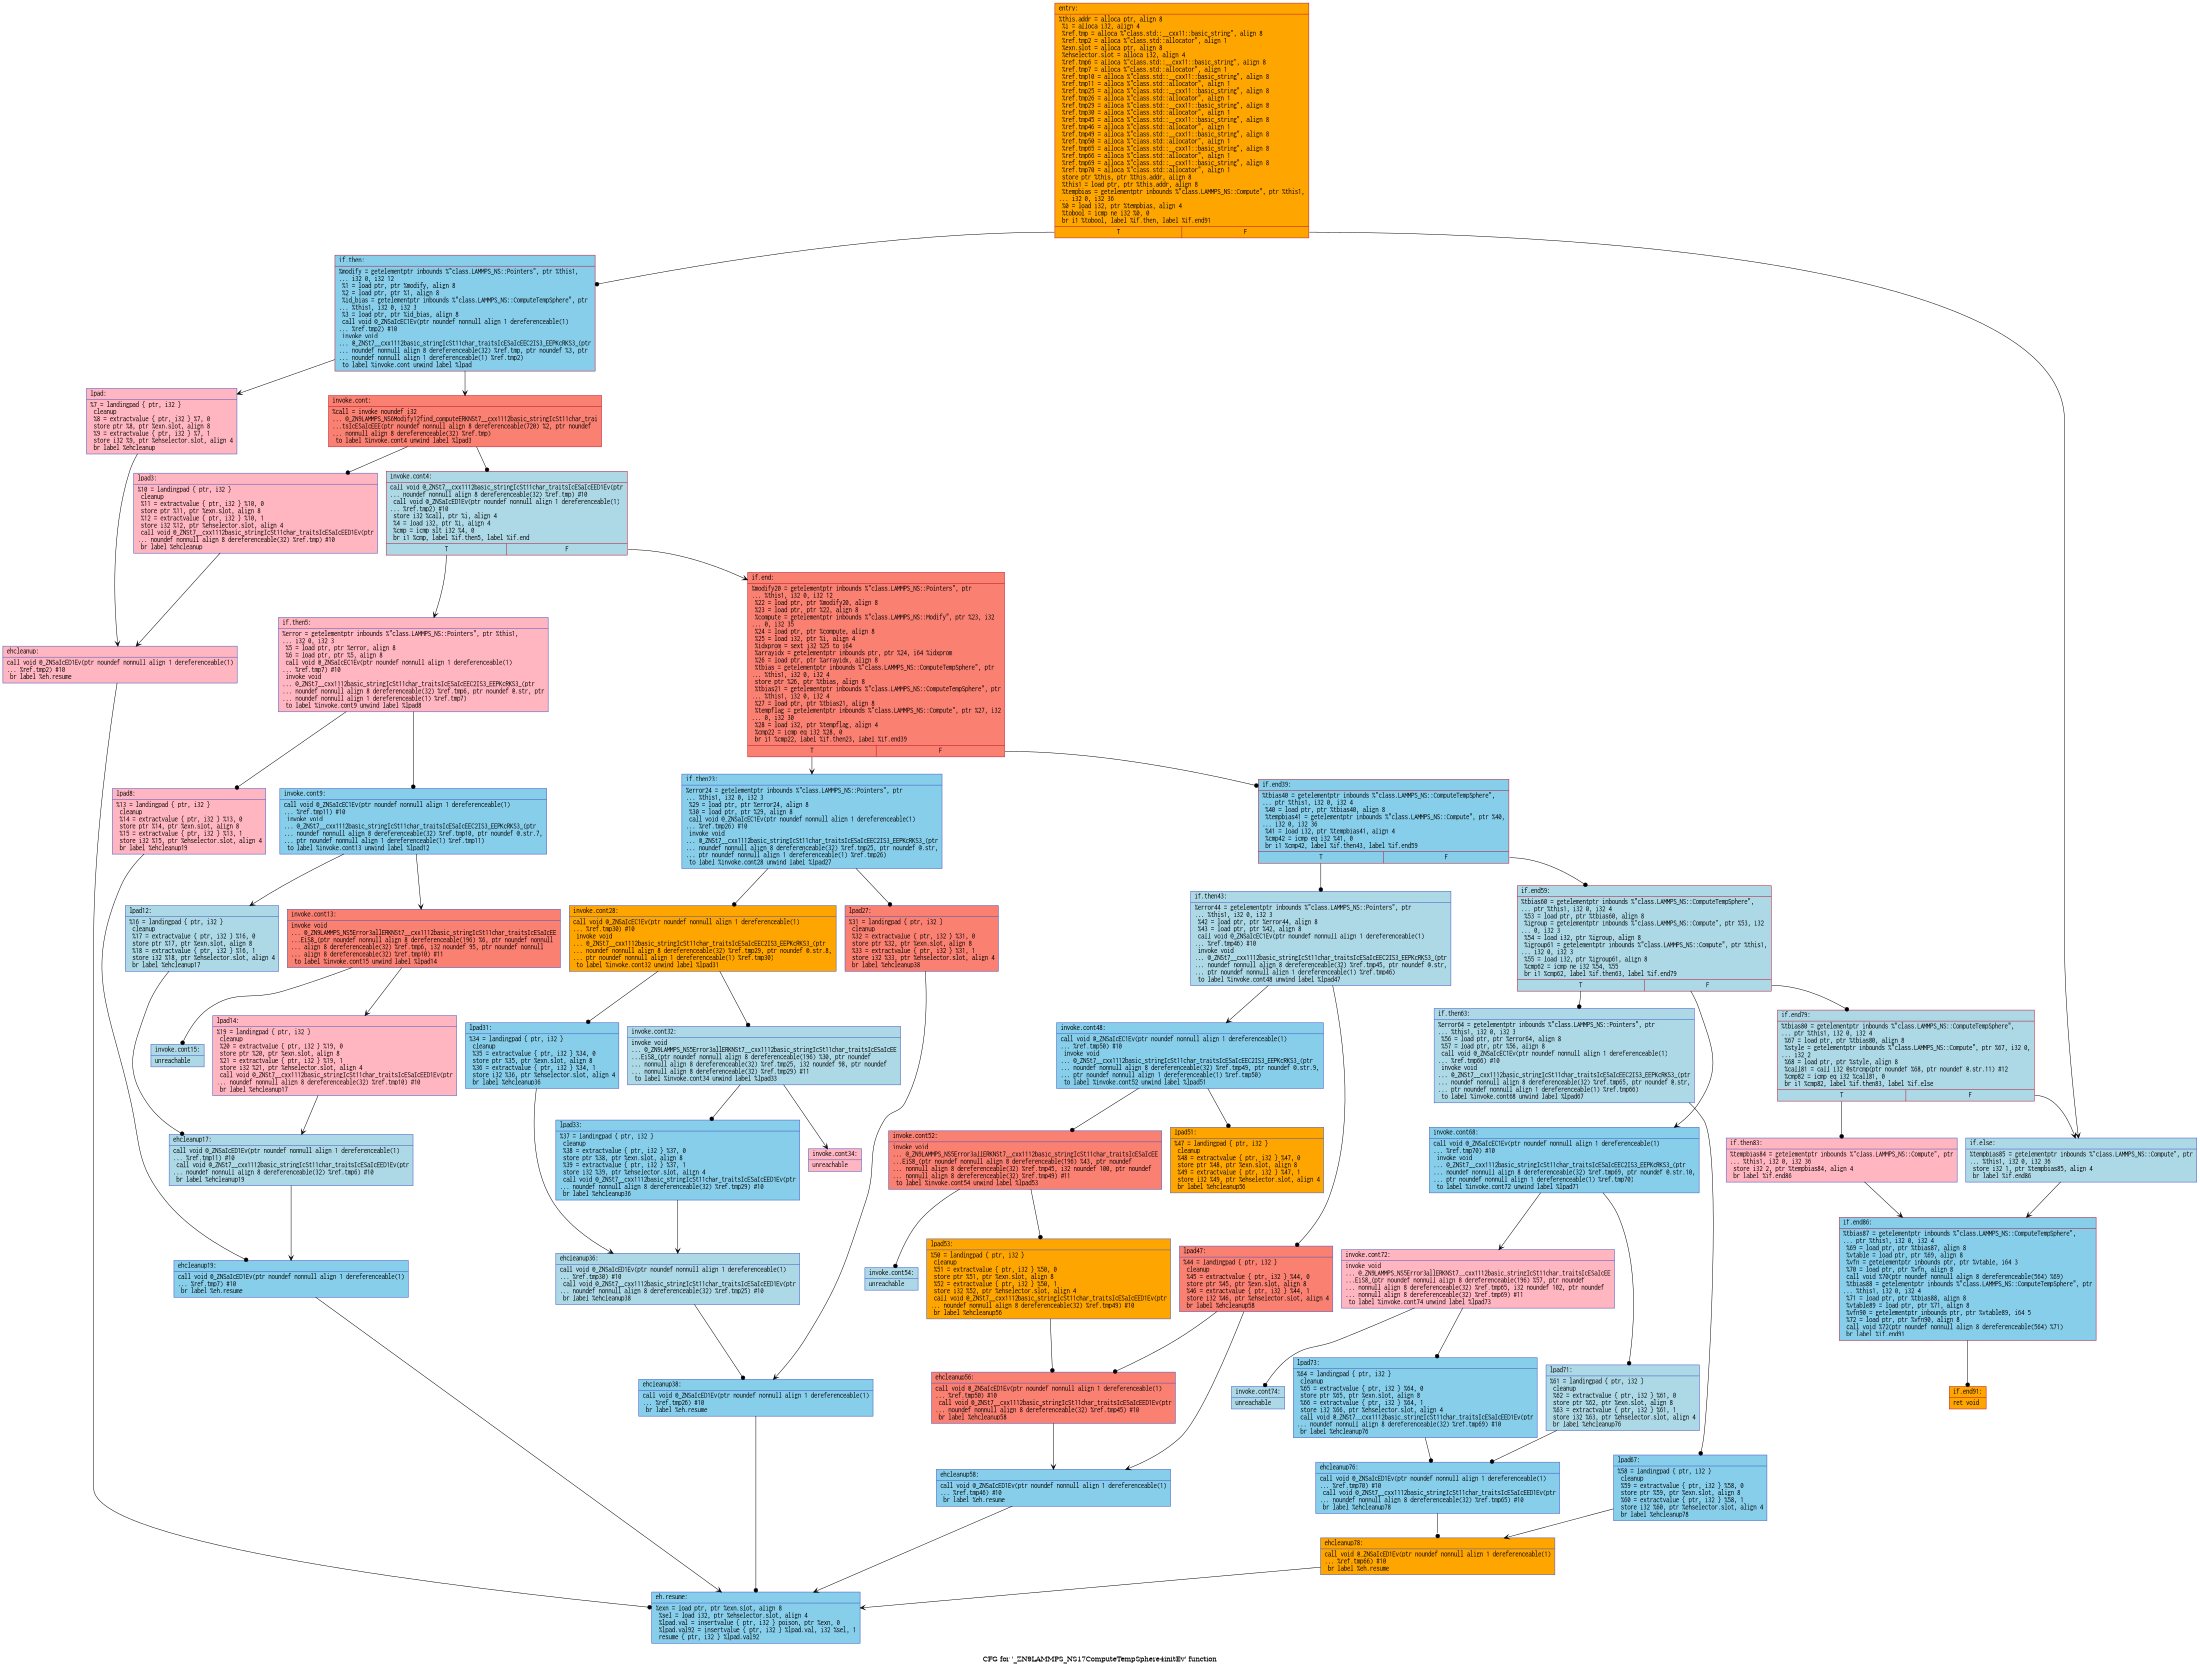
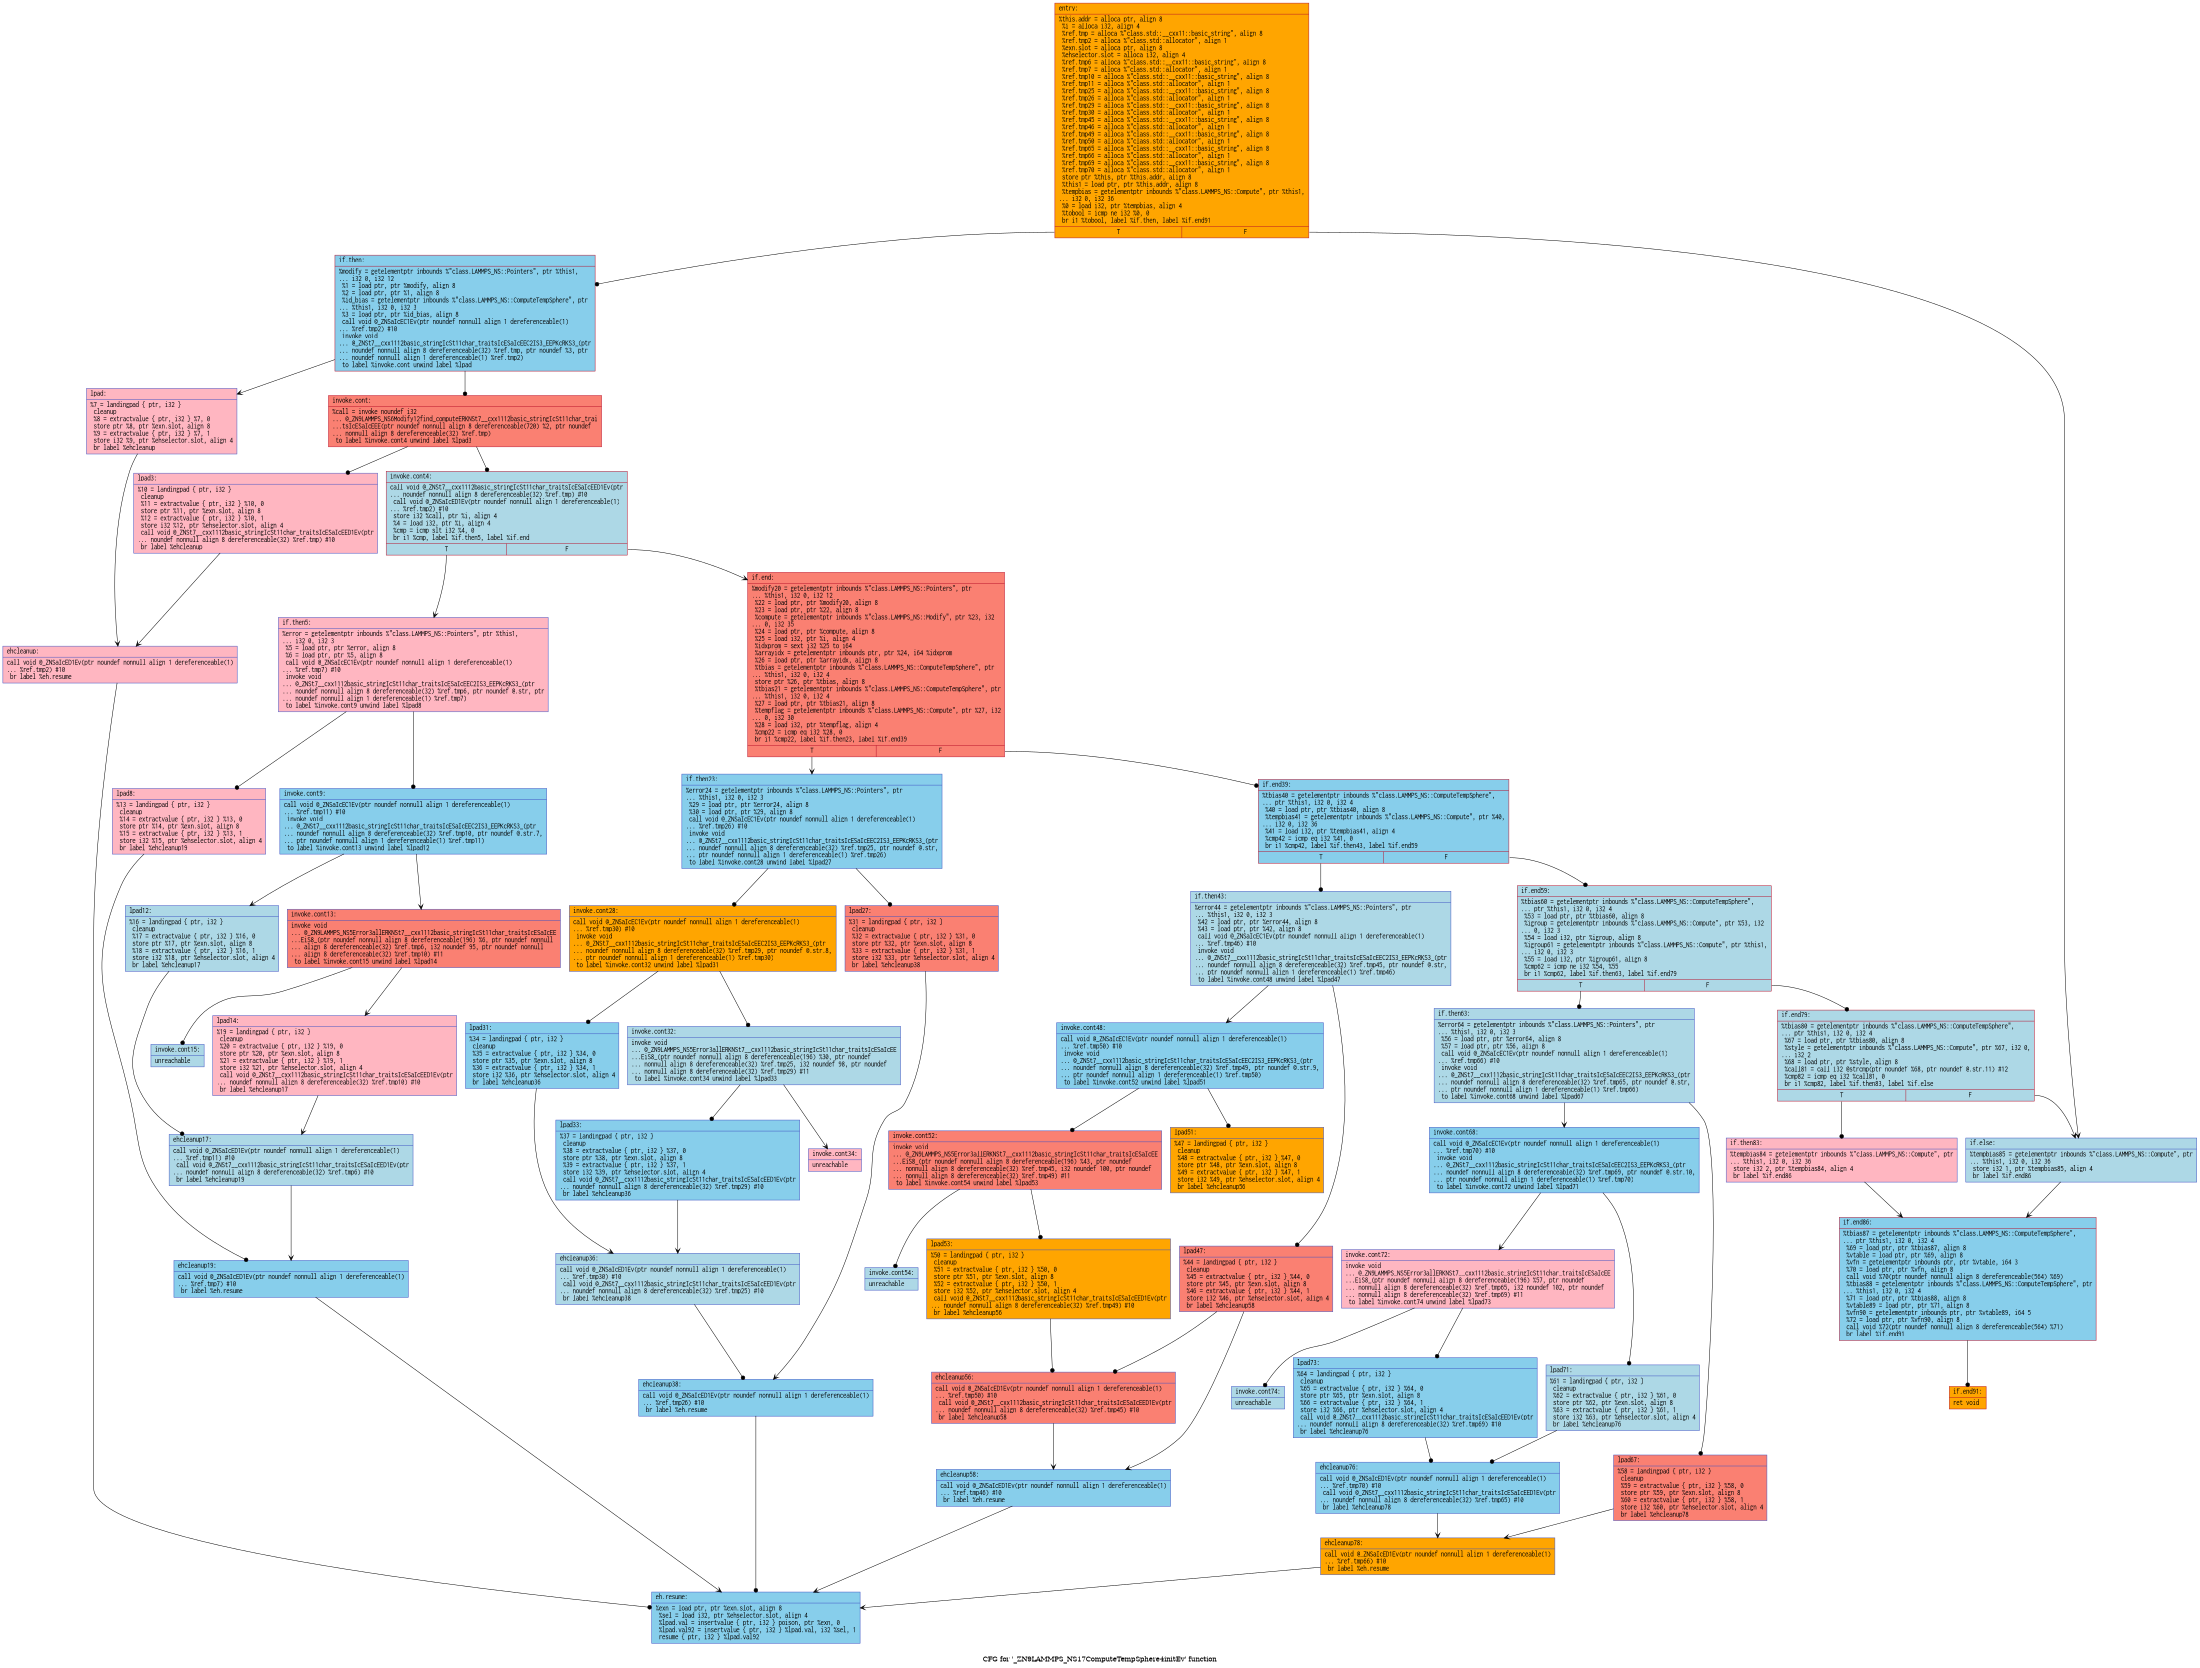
(465, 381) -> (465, 381)
(1713, 1062) -> (1564, 1113)
(1690, 1488) -> (1690, 1488)
(1438, 1523) -> (1438, 1523)
